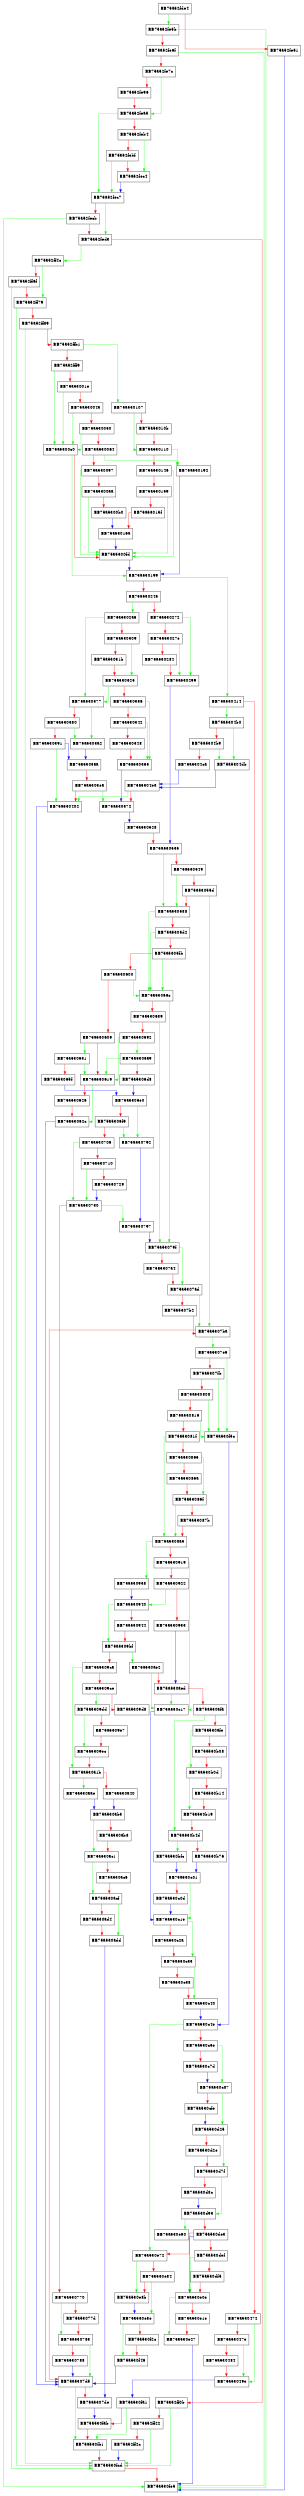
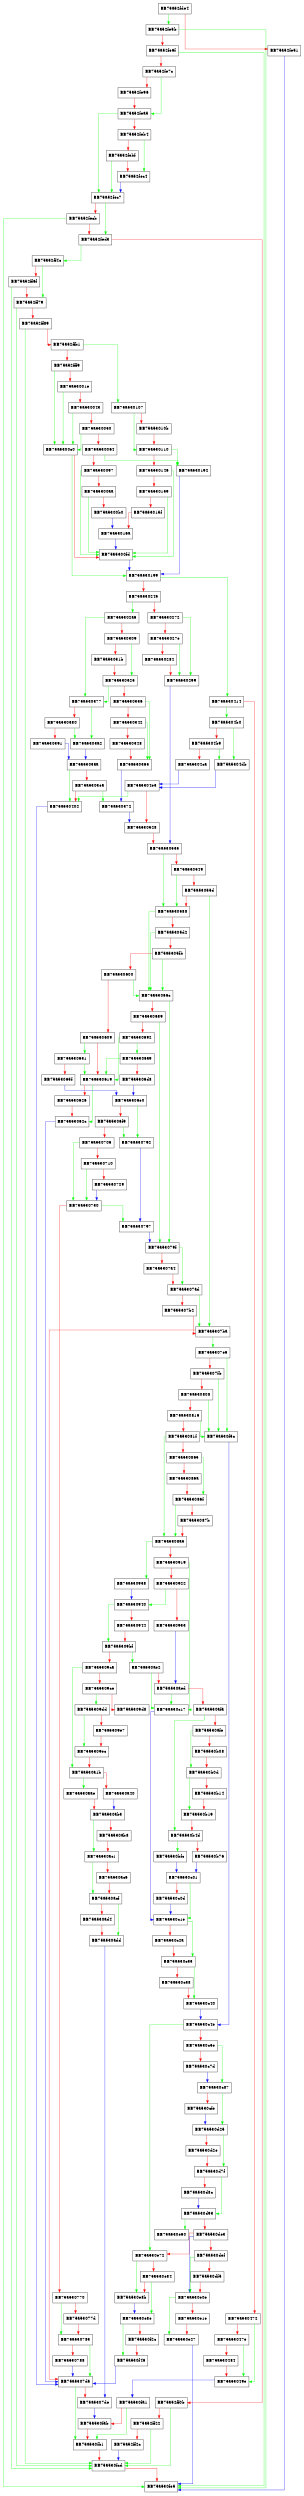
(56, 774) -> (70, 784)
(131, 795) -> (146, 805)
(94, 1803) -> (94, 1803)
